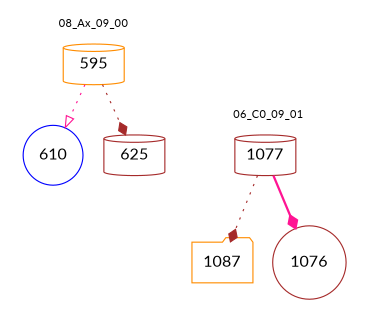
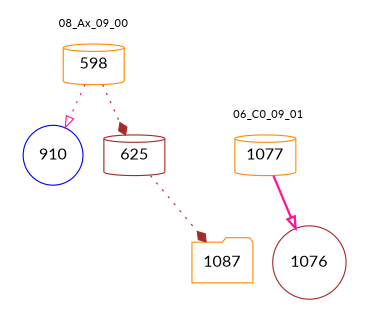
(94, 64) -> (94, 64)
(53, 155) -> (53, 155)
(265, 155) -> (265, 155)
(282, 197) -> (282, 197)
(247, 202) -> (174, 204)
